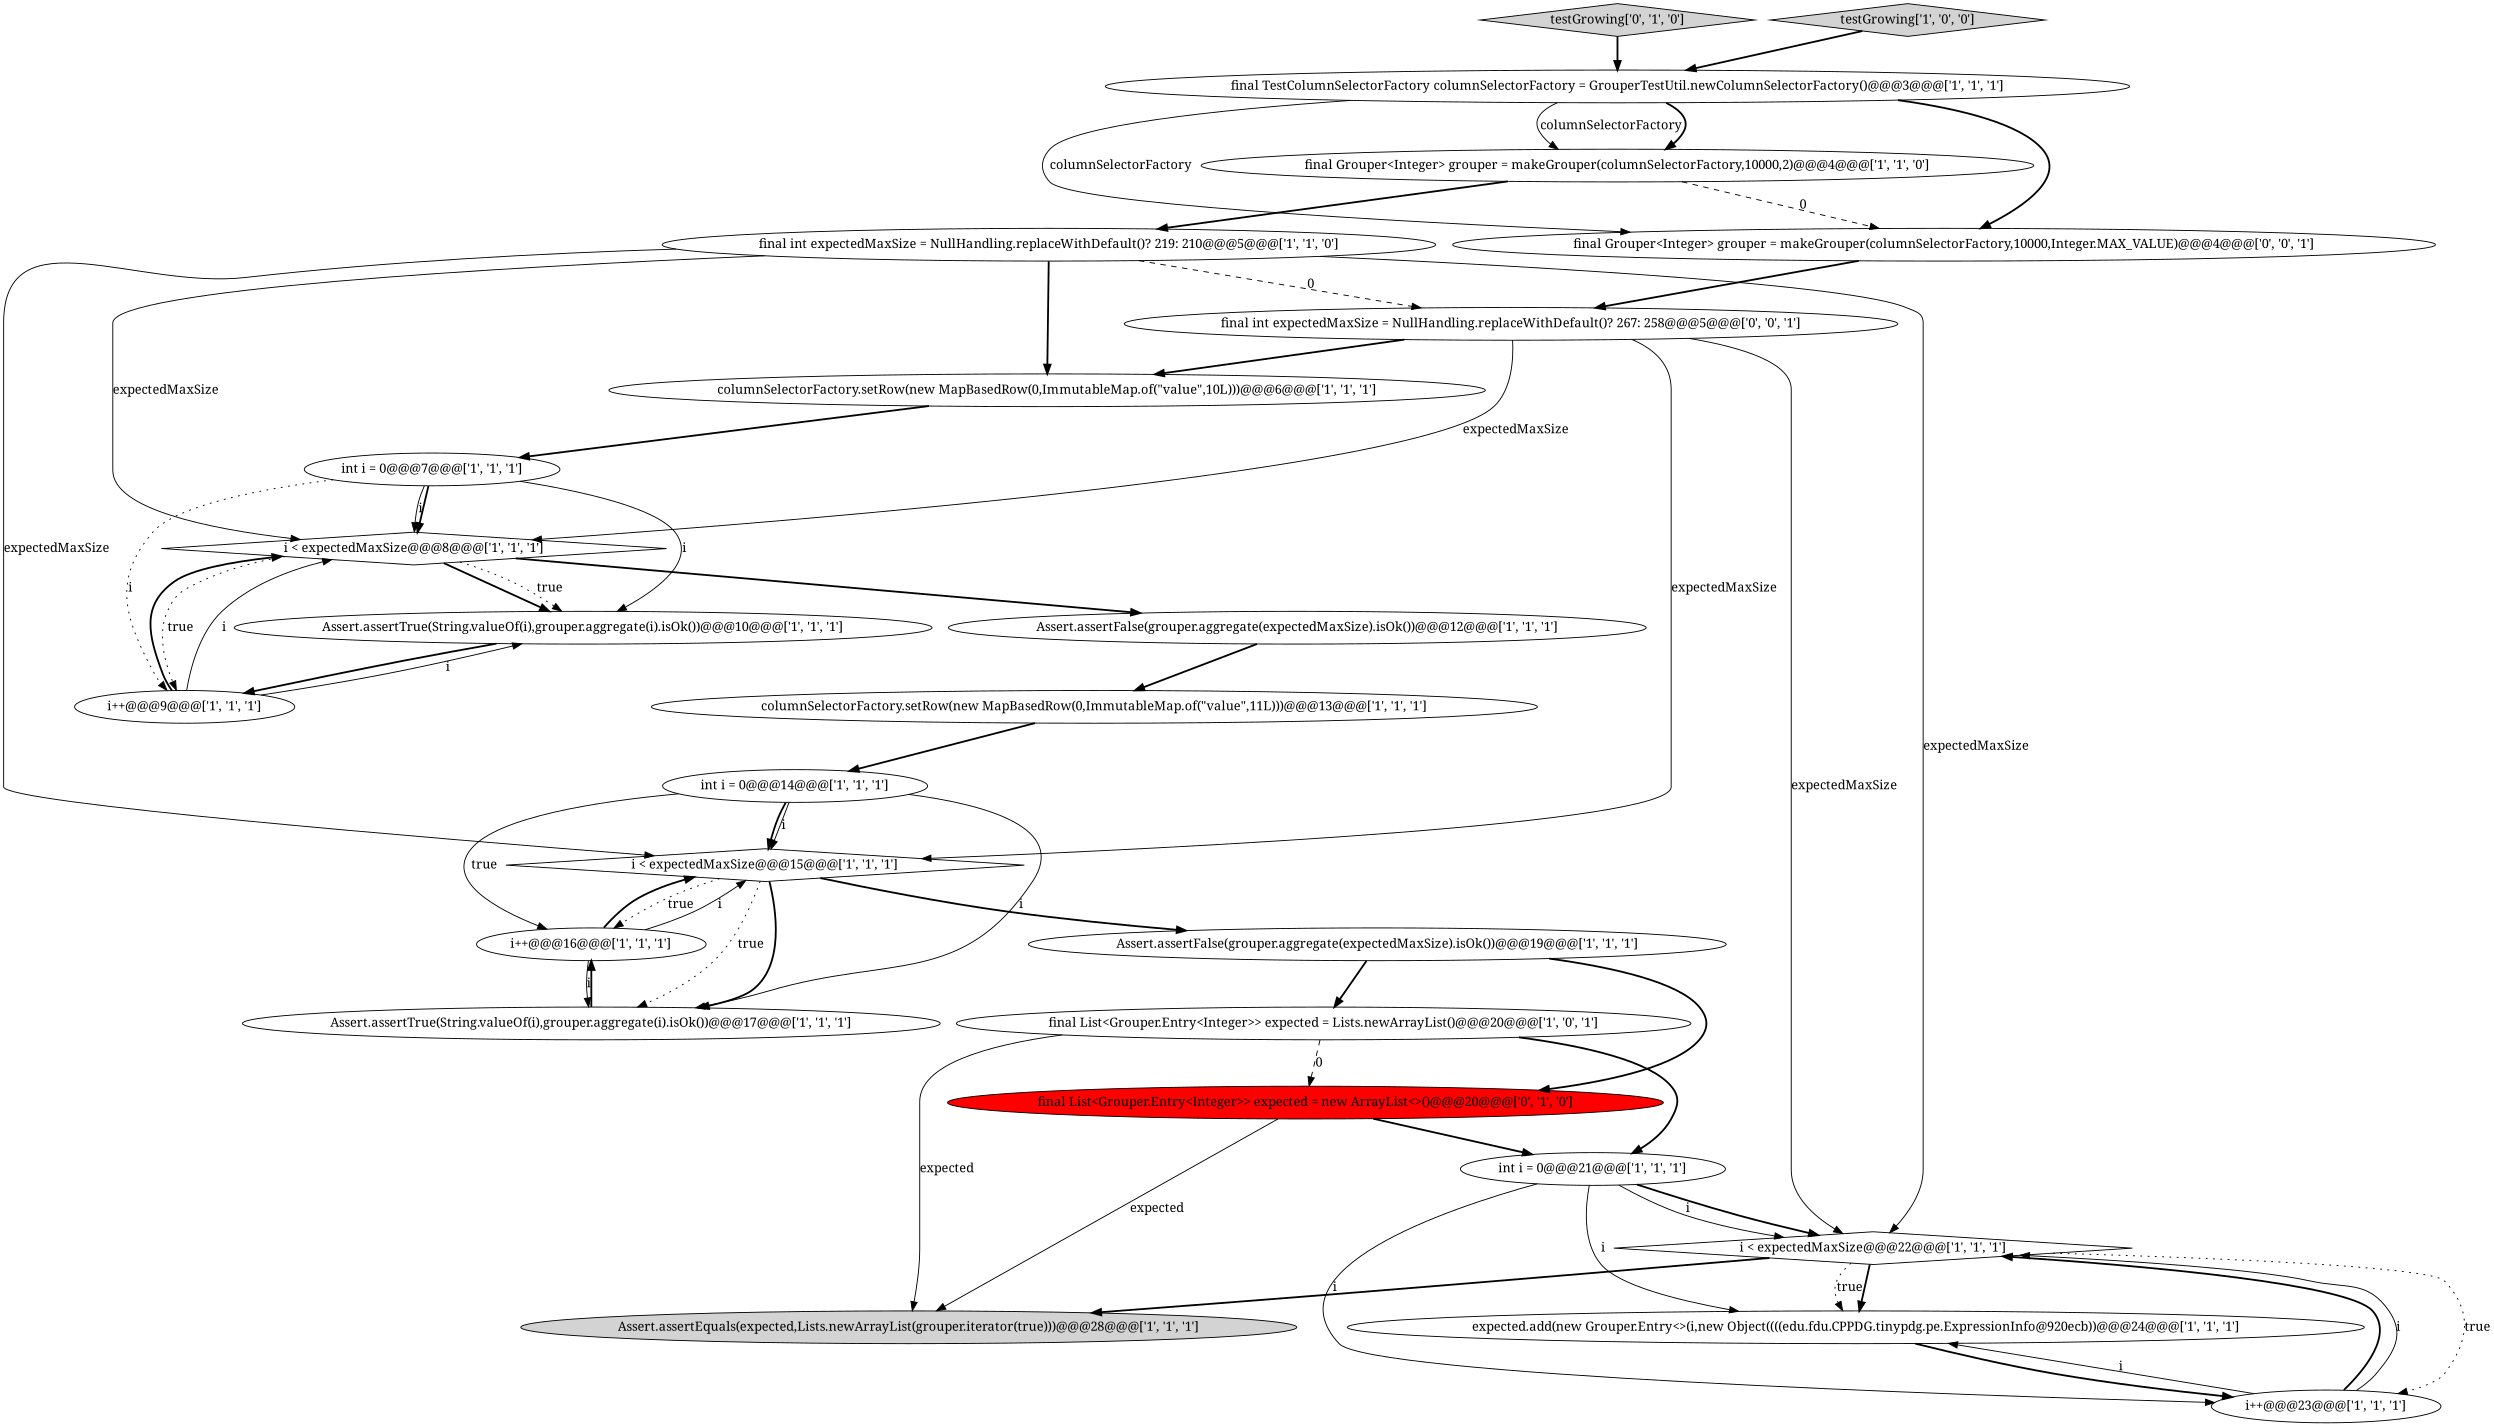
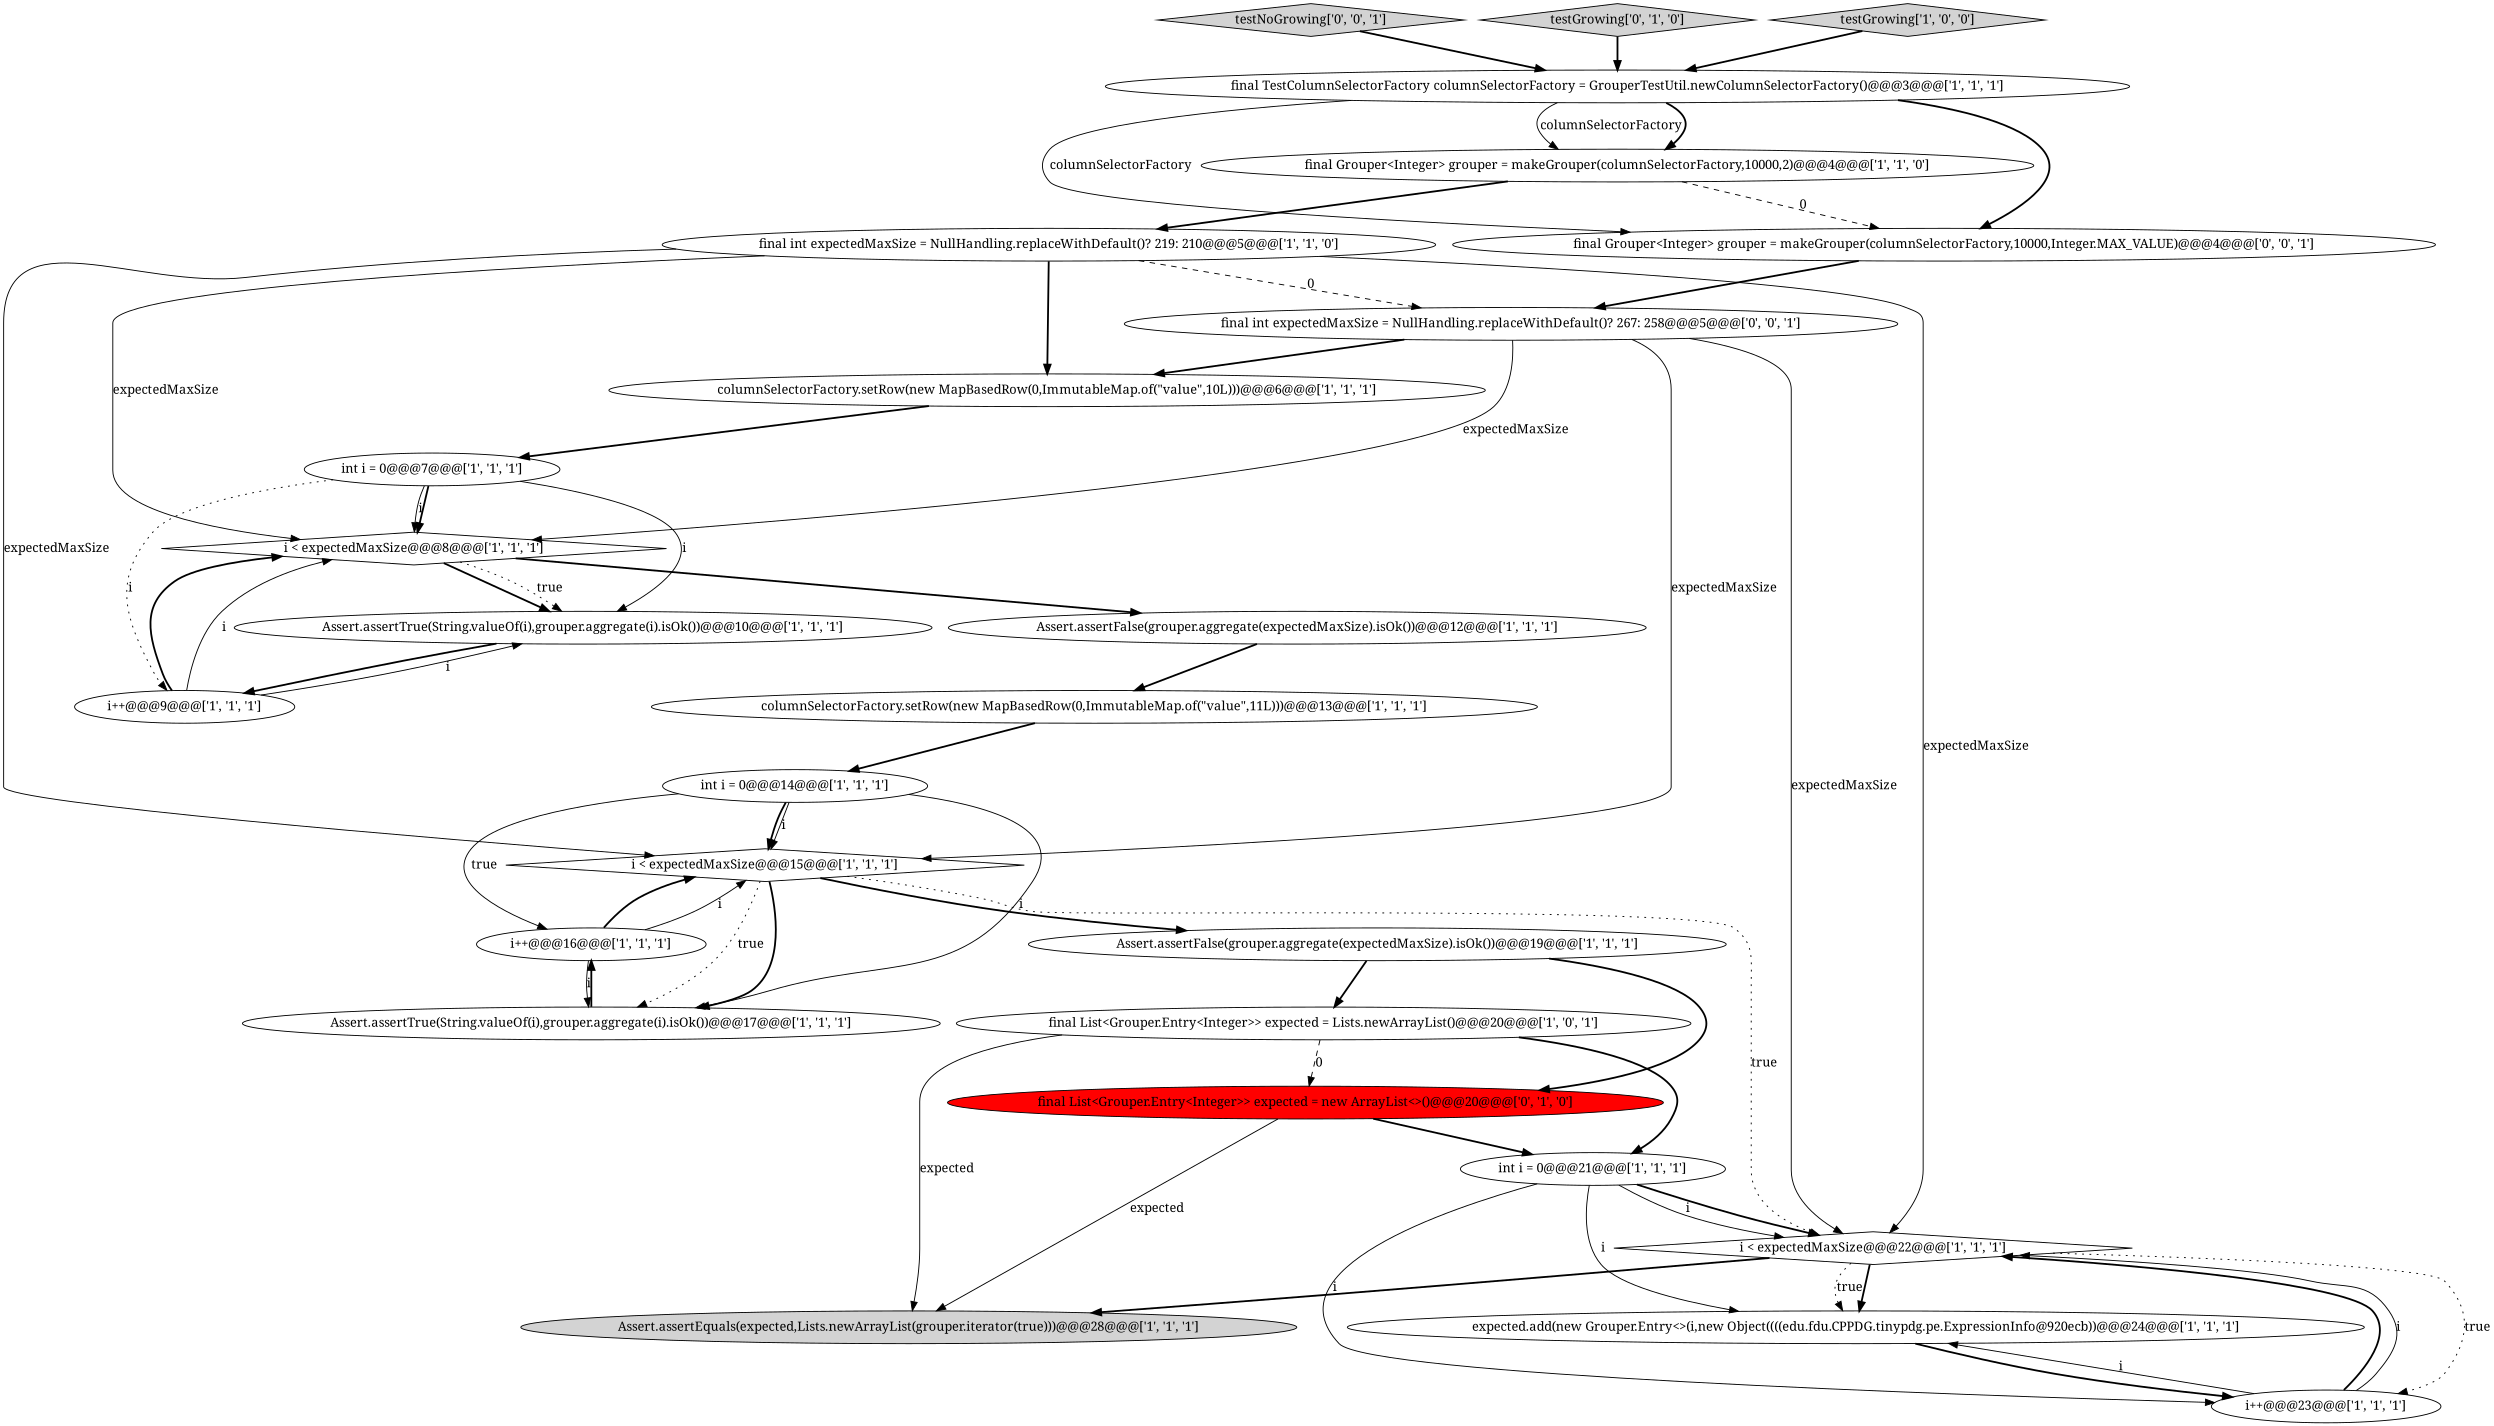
none -> (1311, 20)
(187, 588) -> none
(669, 897) -> (1459, 913)
